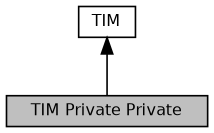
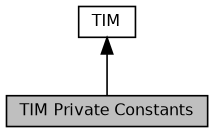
(107, 111) -> (107, 111)
